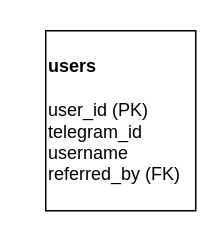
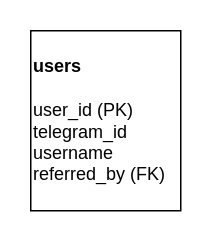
(121, 121) -> (106, 121)
